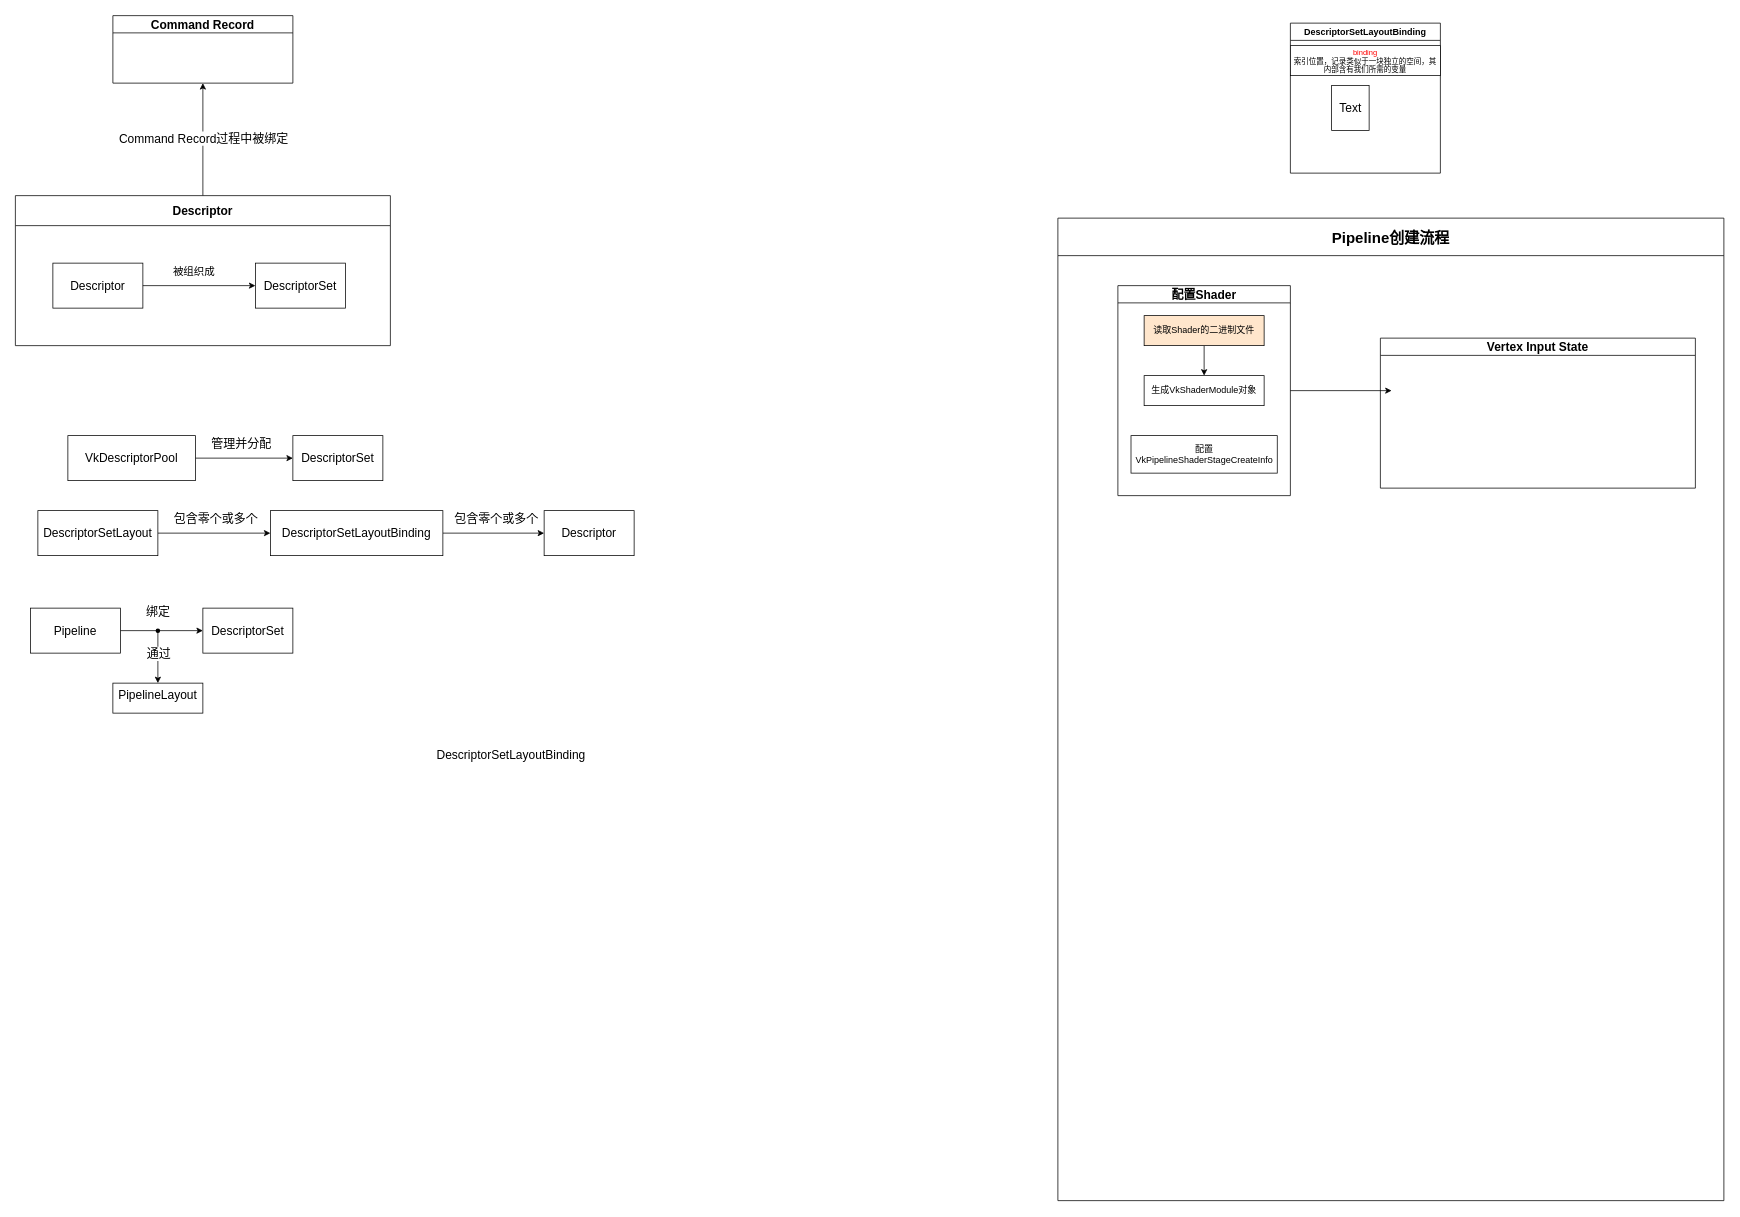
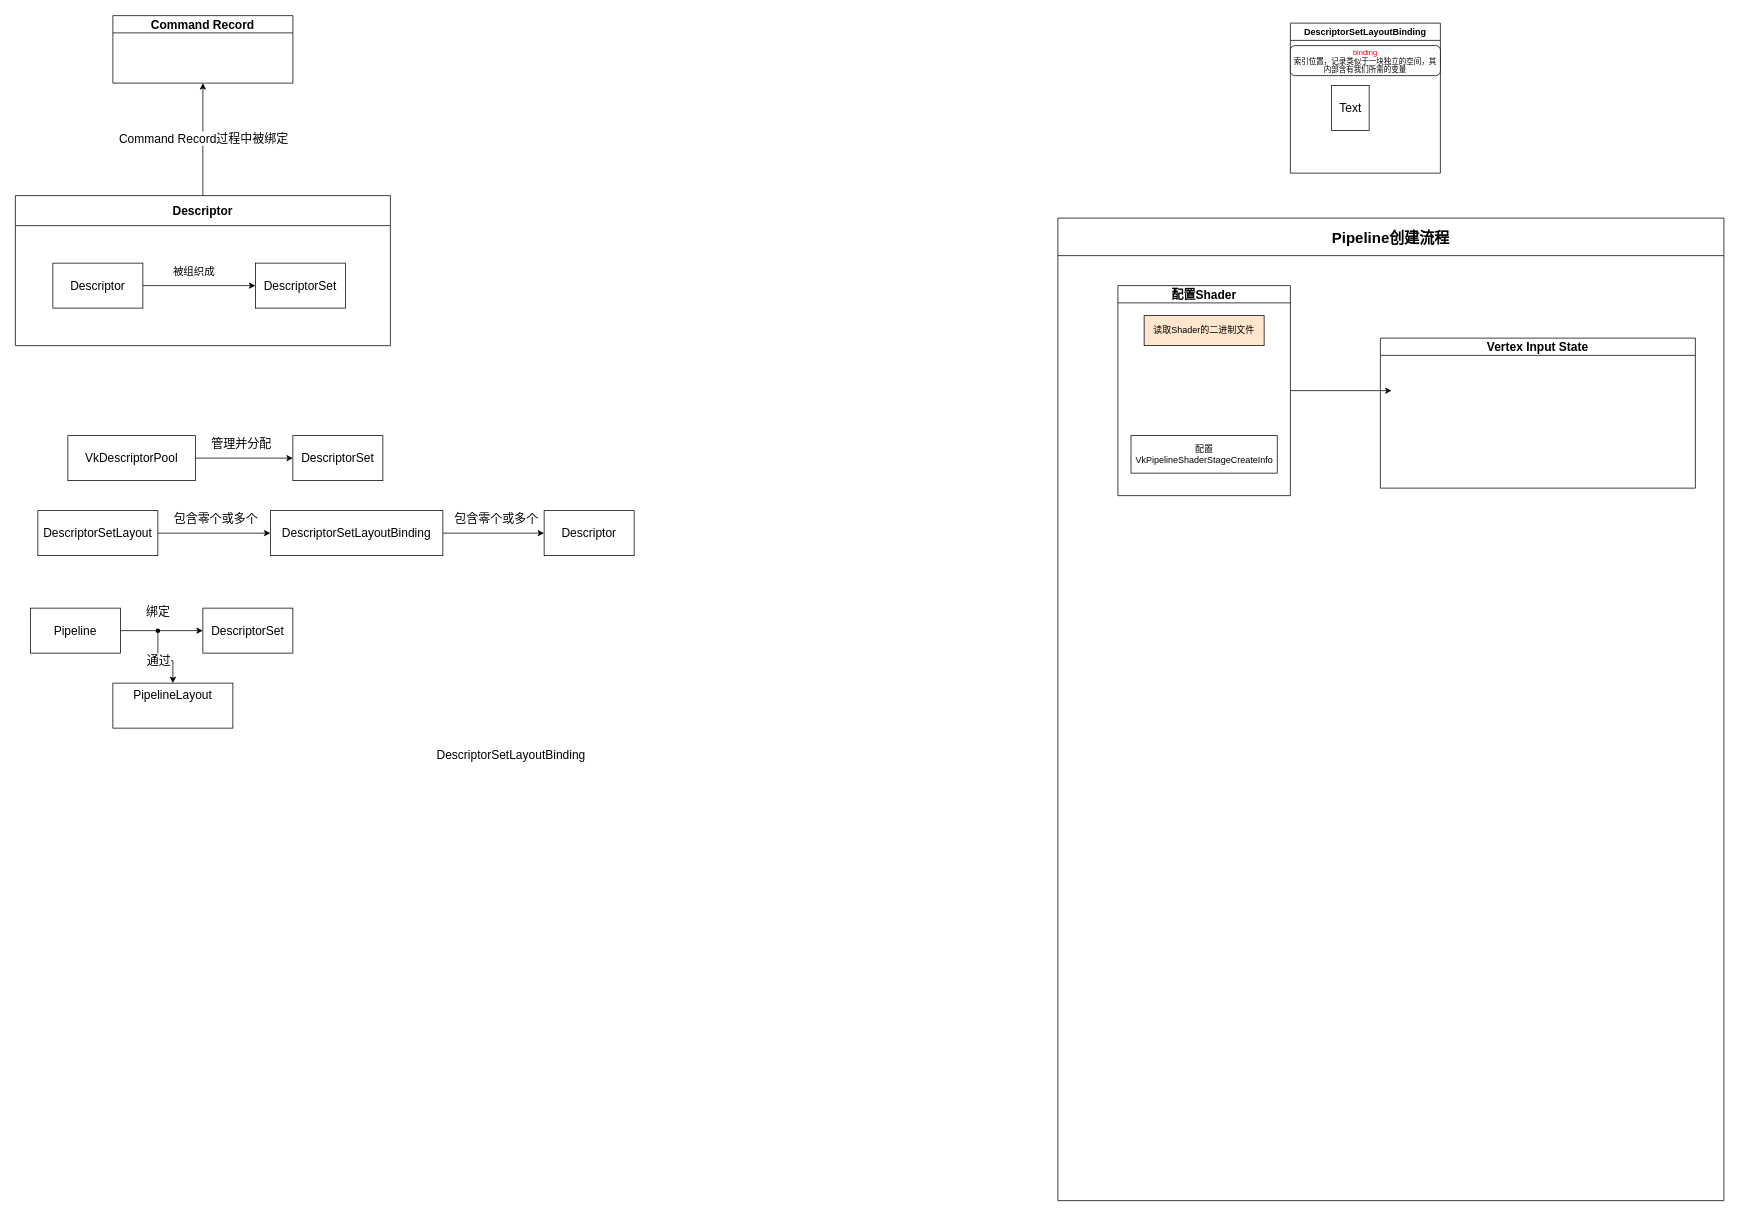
(1365, 60) -> (1365, 60)
(1204, 369) -> none
(1204, 390) -> none
(158, 698) -> (173, 705)
